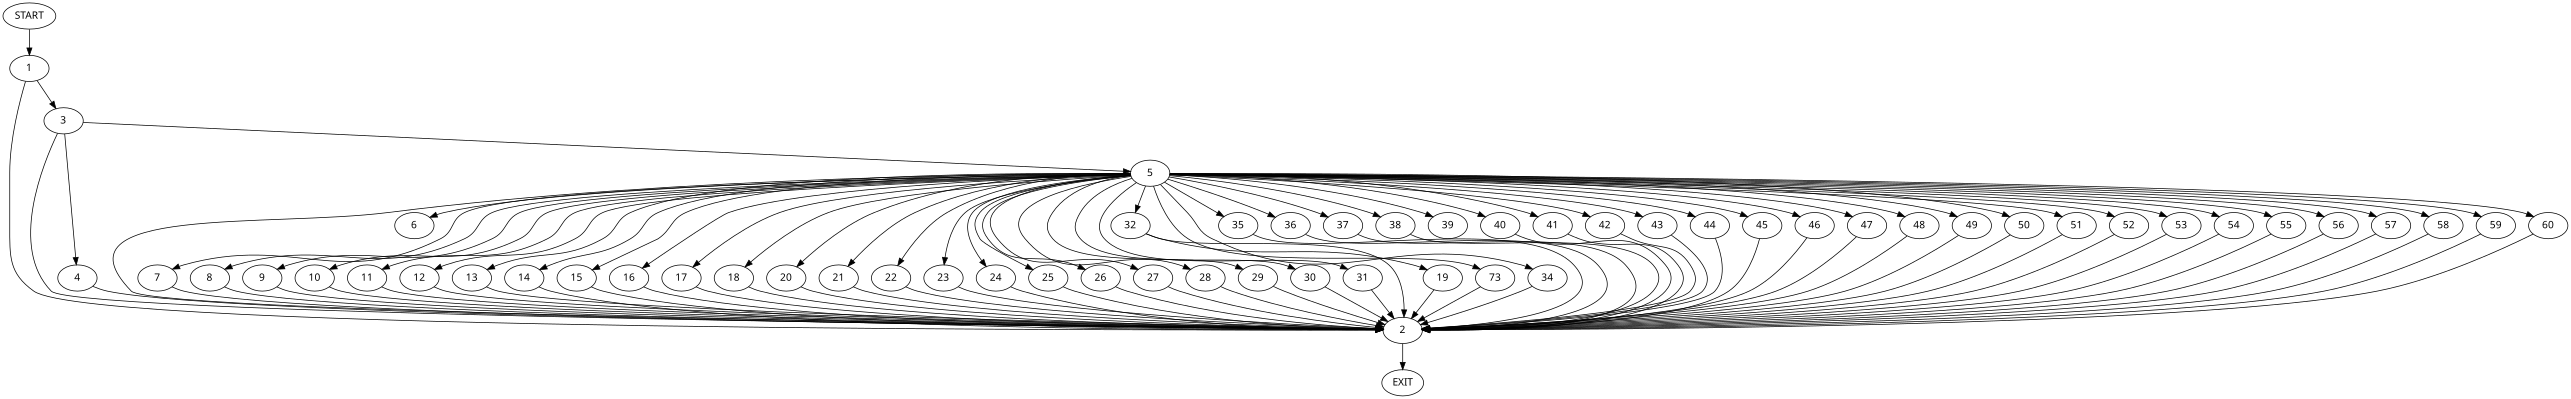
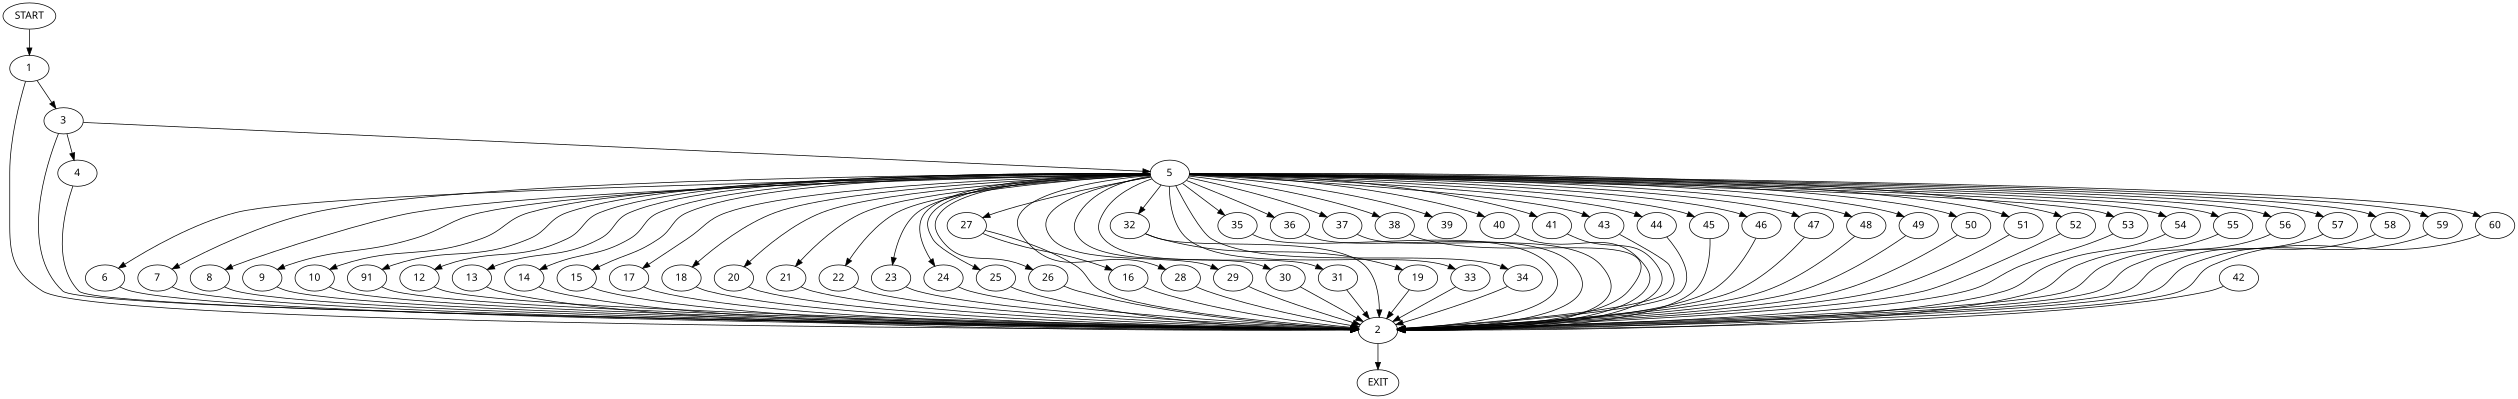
(856, 191) -> (1025, 247)
(1481, 197) -> none
(116, 268) -> (734, 321)
(367, 278) -> (367, 278)
(1495, 278) -> (1470, 278)
